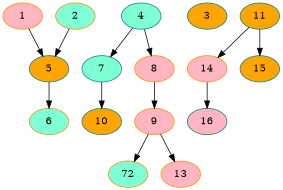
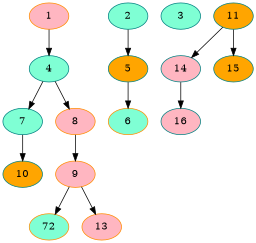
(75, 16) -> (128, 16)
(207, 16) -> (181, 16)
(34, 39) -> (49, 39)
(207, 69) -> (181, 69)
